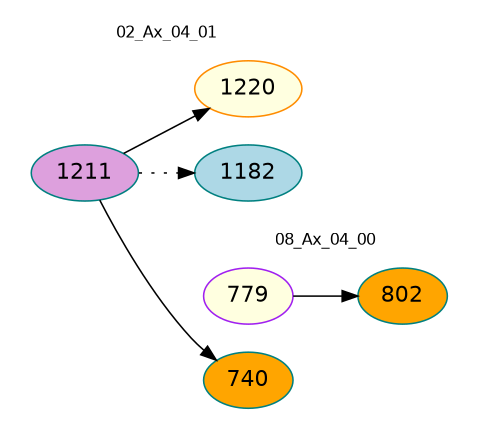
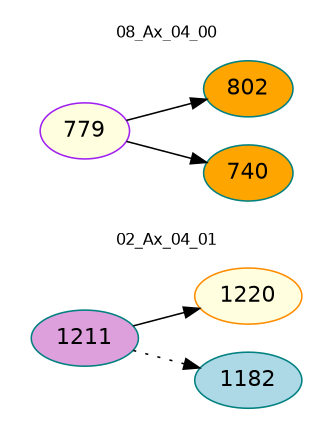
(146, 279) -> (159, 150)
